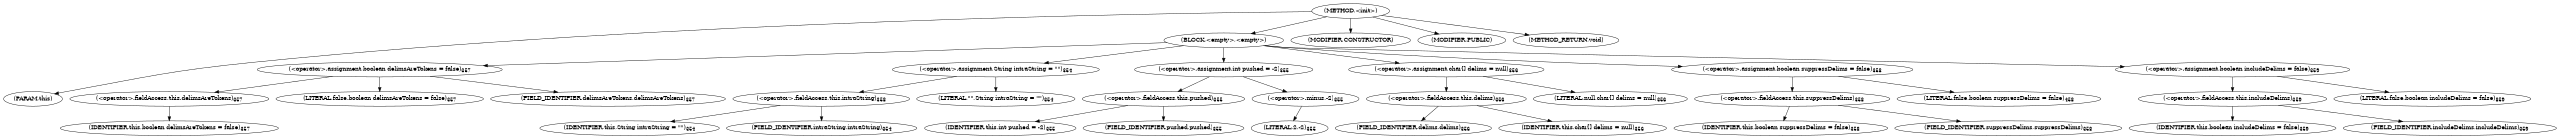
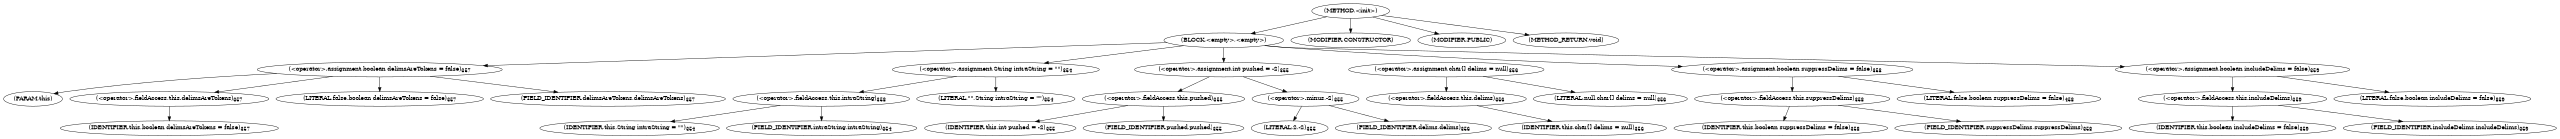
(684, 31) -> (167, 81)
(1329, 54) -> none
(1431, 112) -> (1357, 113)
